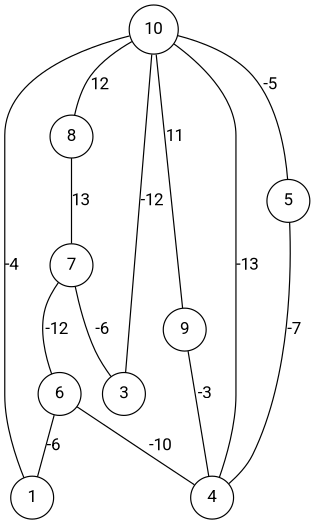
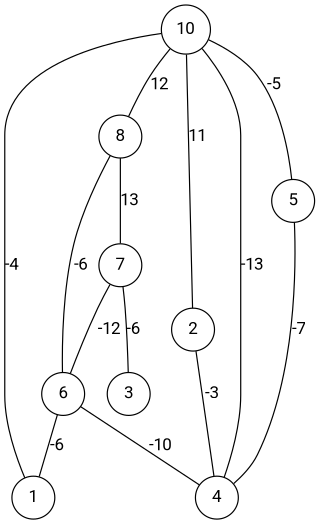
(139, 213) -> none
none -> (70, 260)
(185, 330) -> (193, 330)
